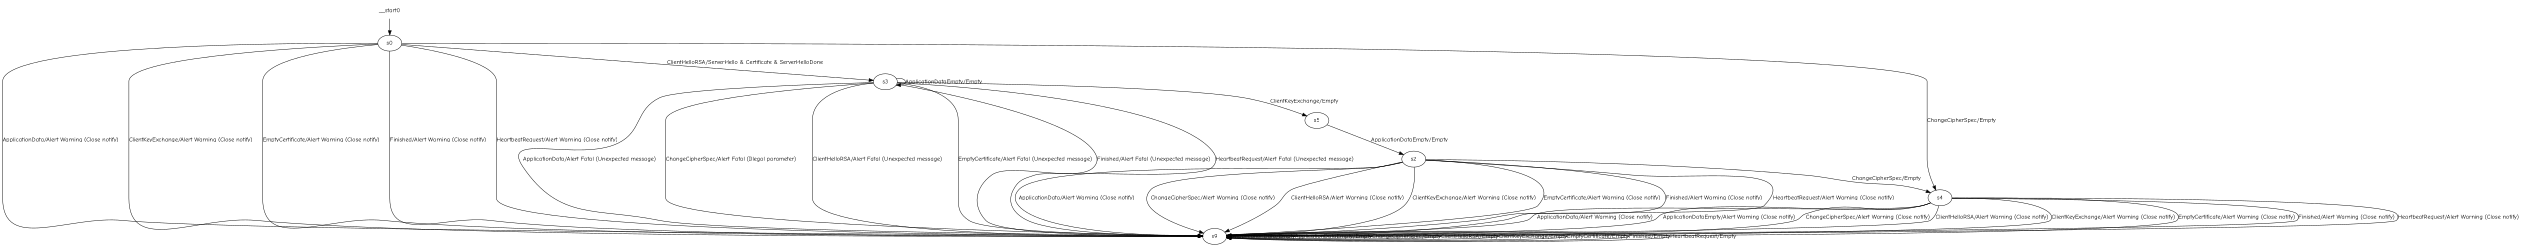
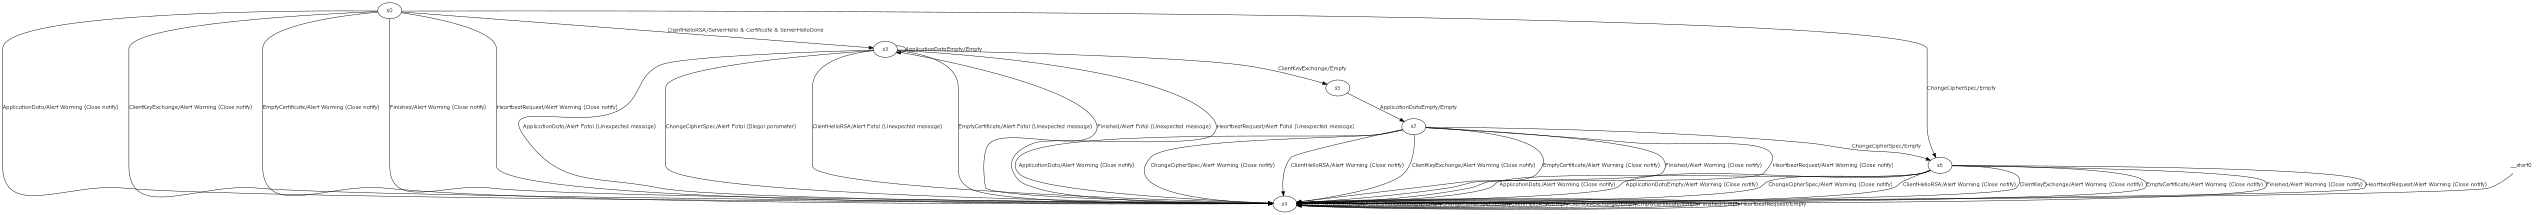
(390, 25) -> (1909, 199)
(1940, 198) -> (1940, 165)
